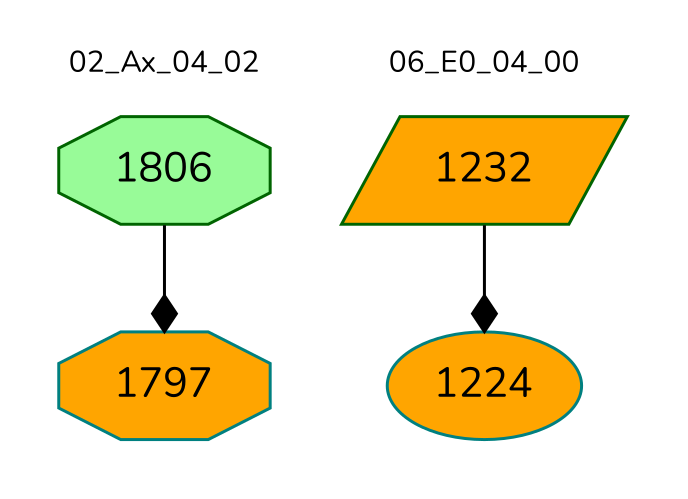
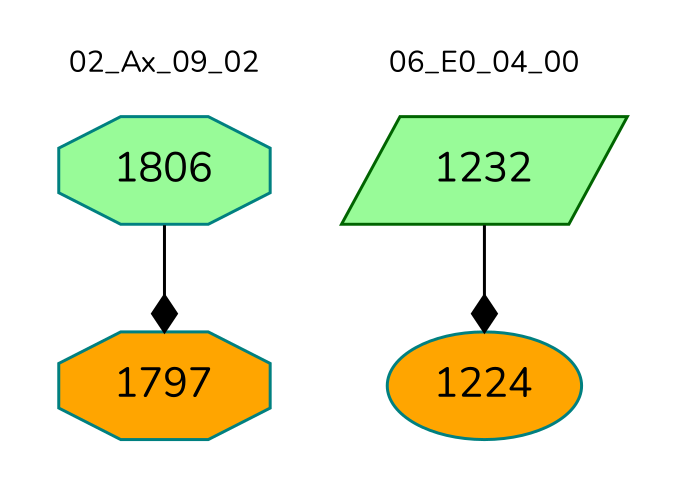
(164, 64) -> (164, 64)
(164, 170) -> (164, 170)
(484, 170) -> (484, 170)
